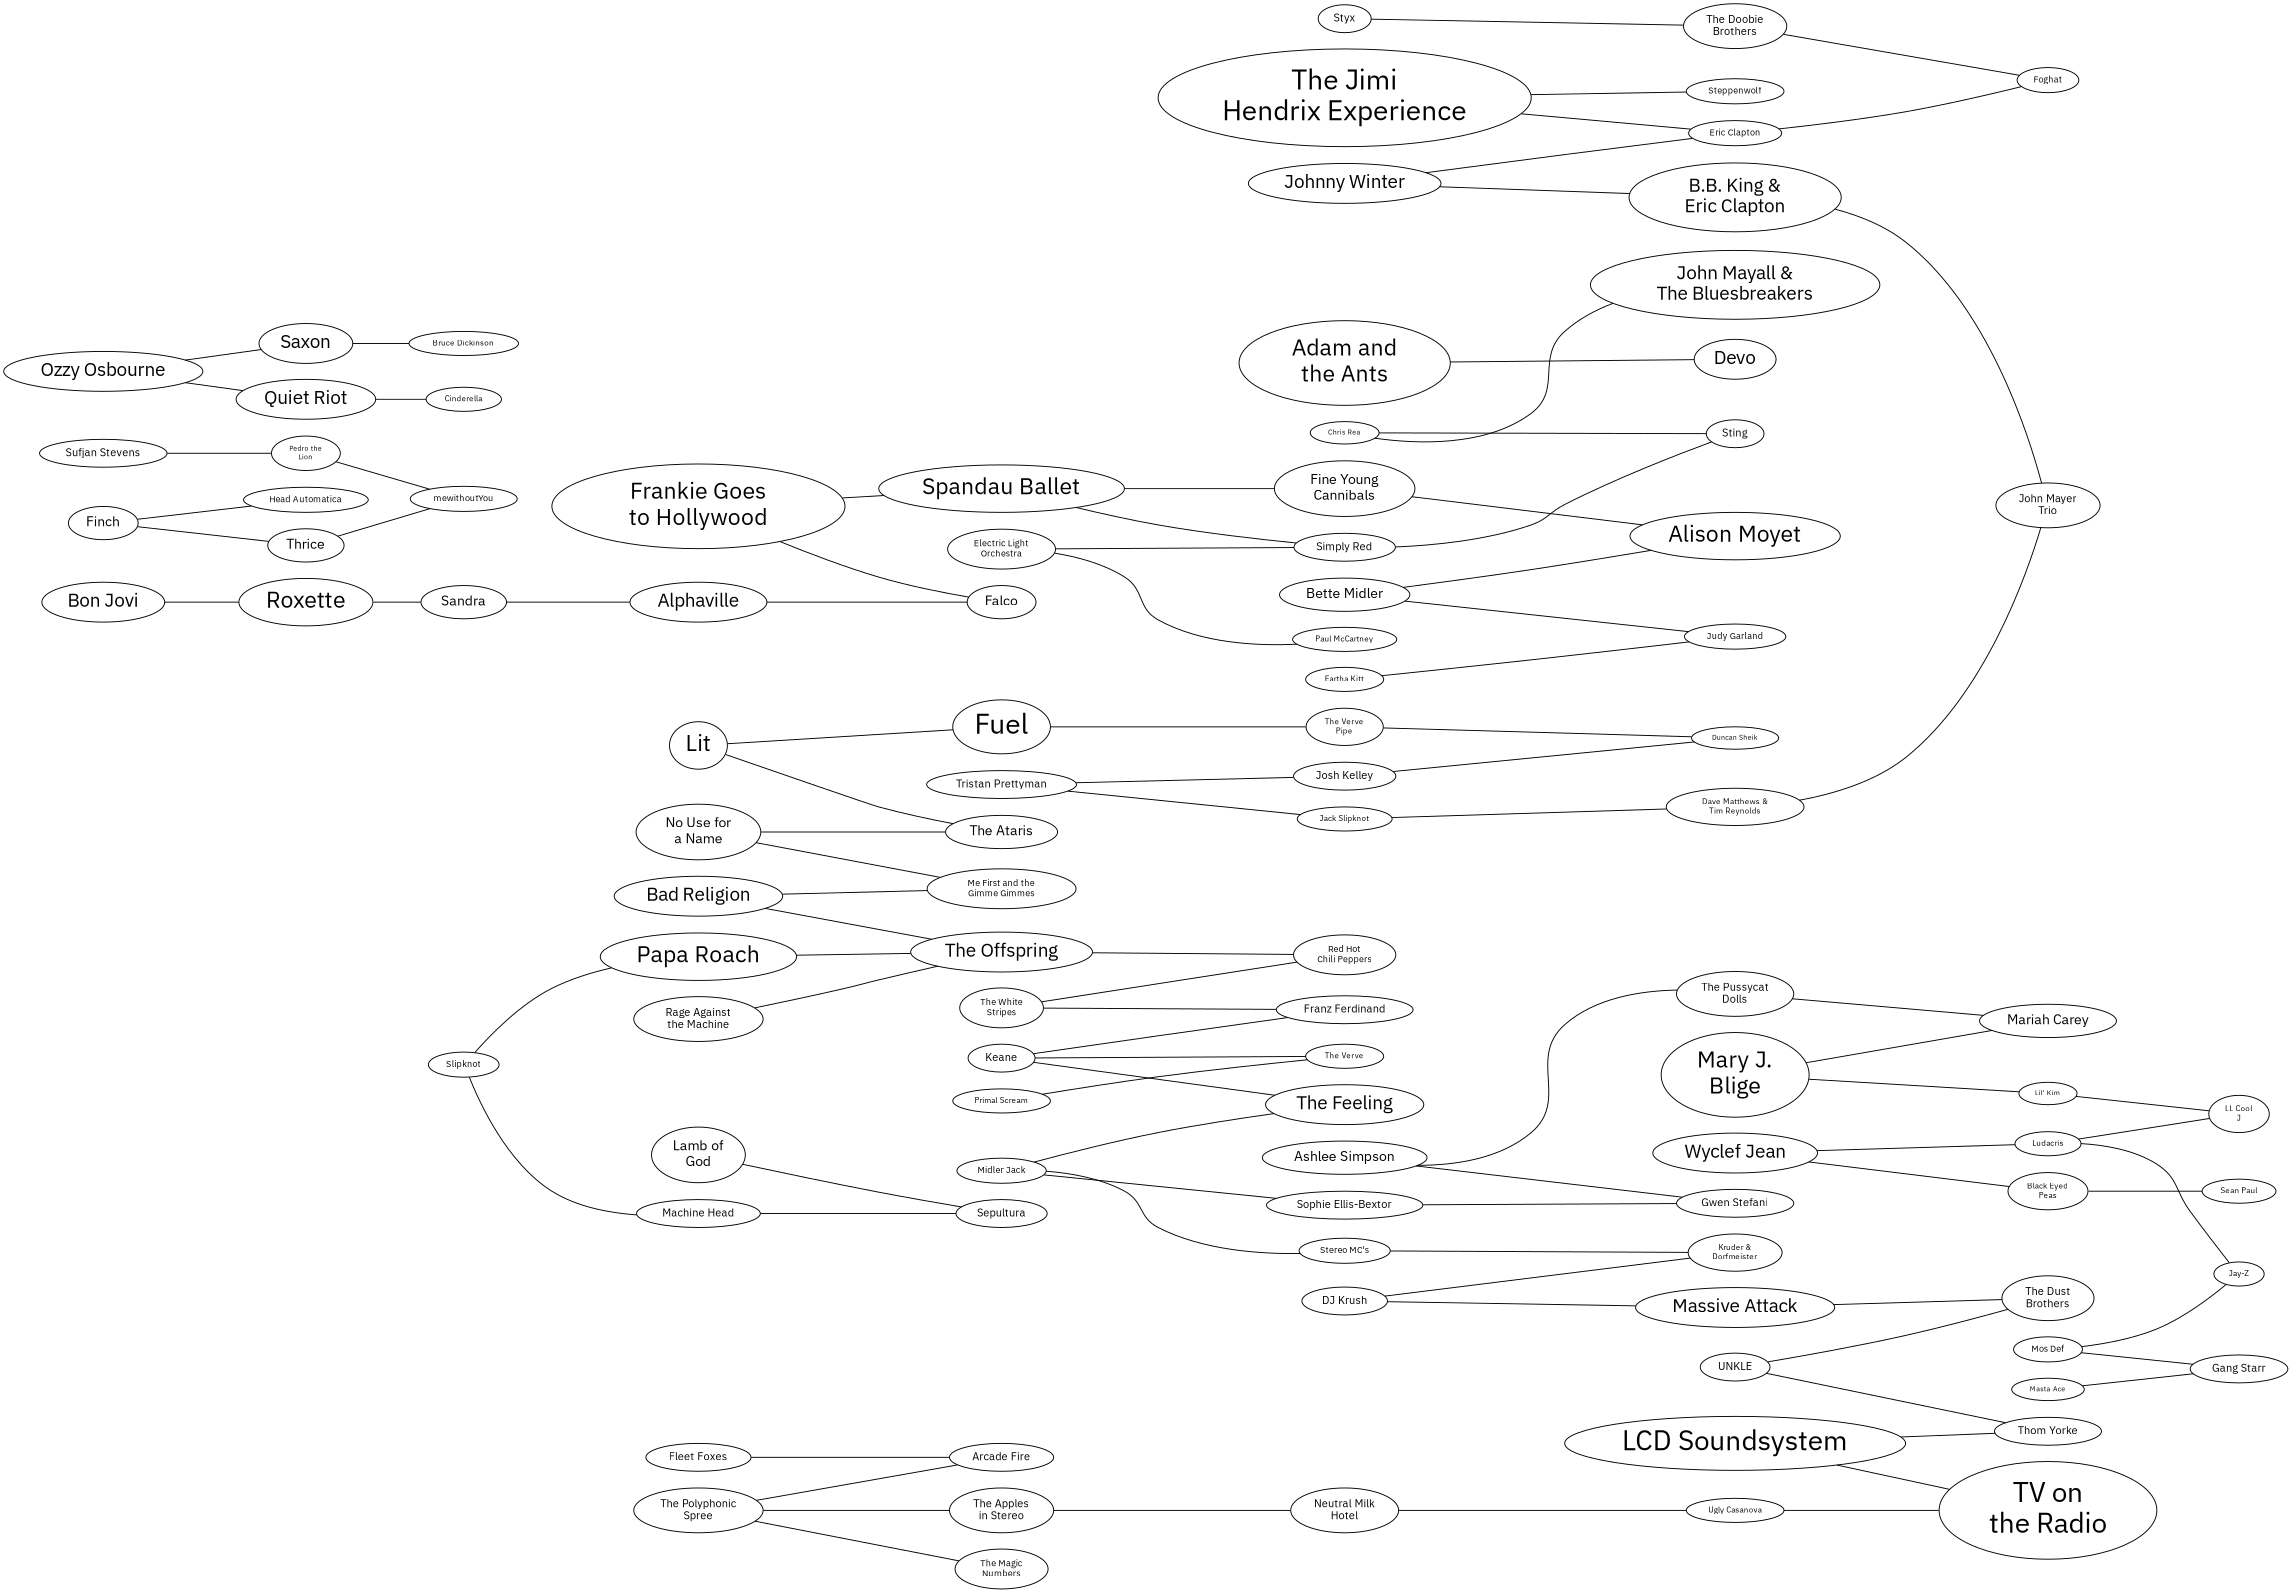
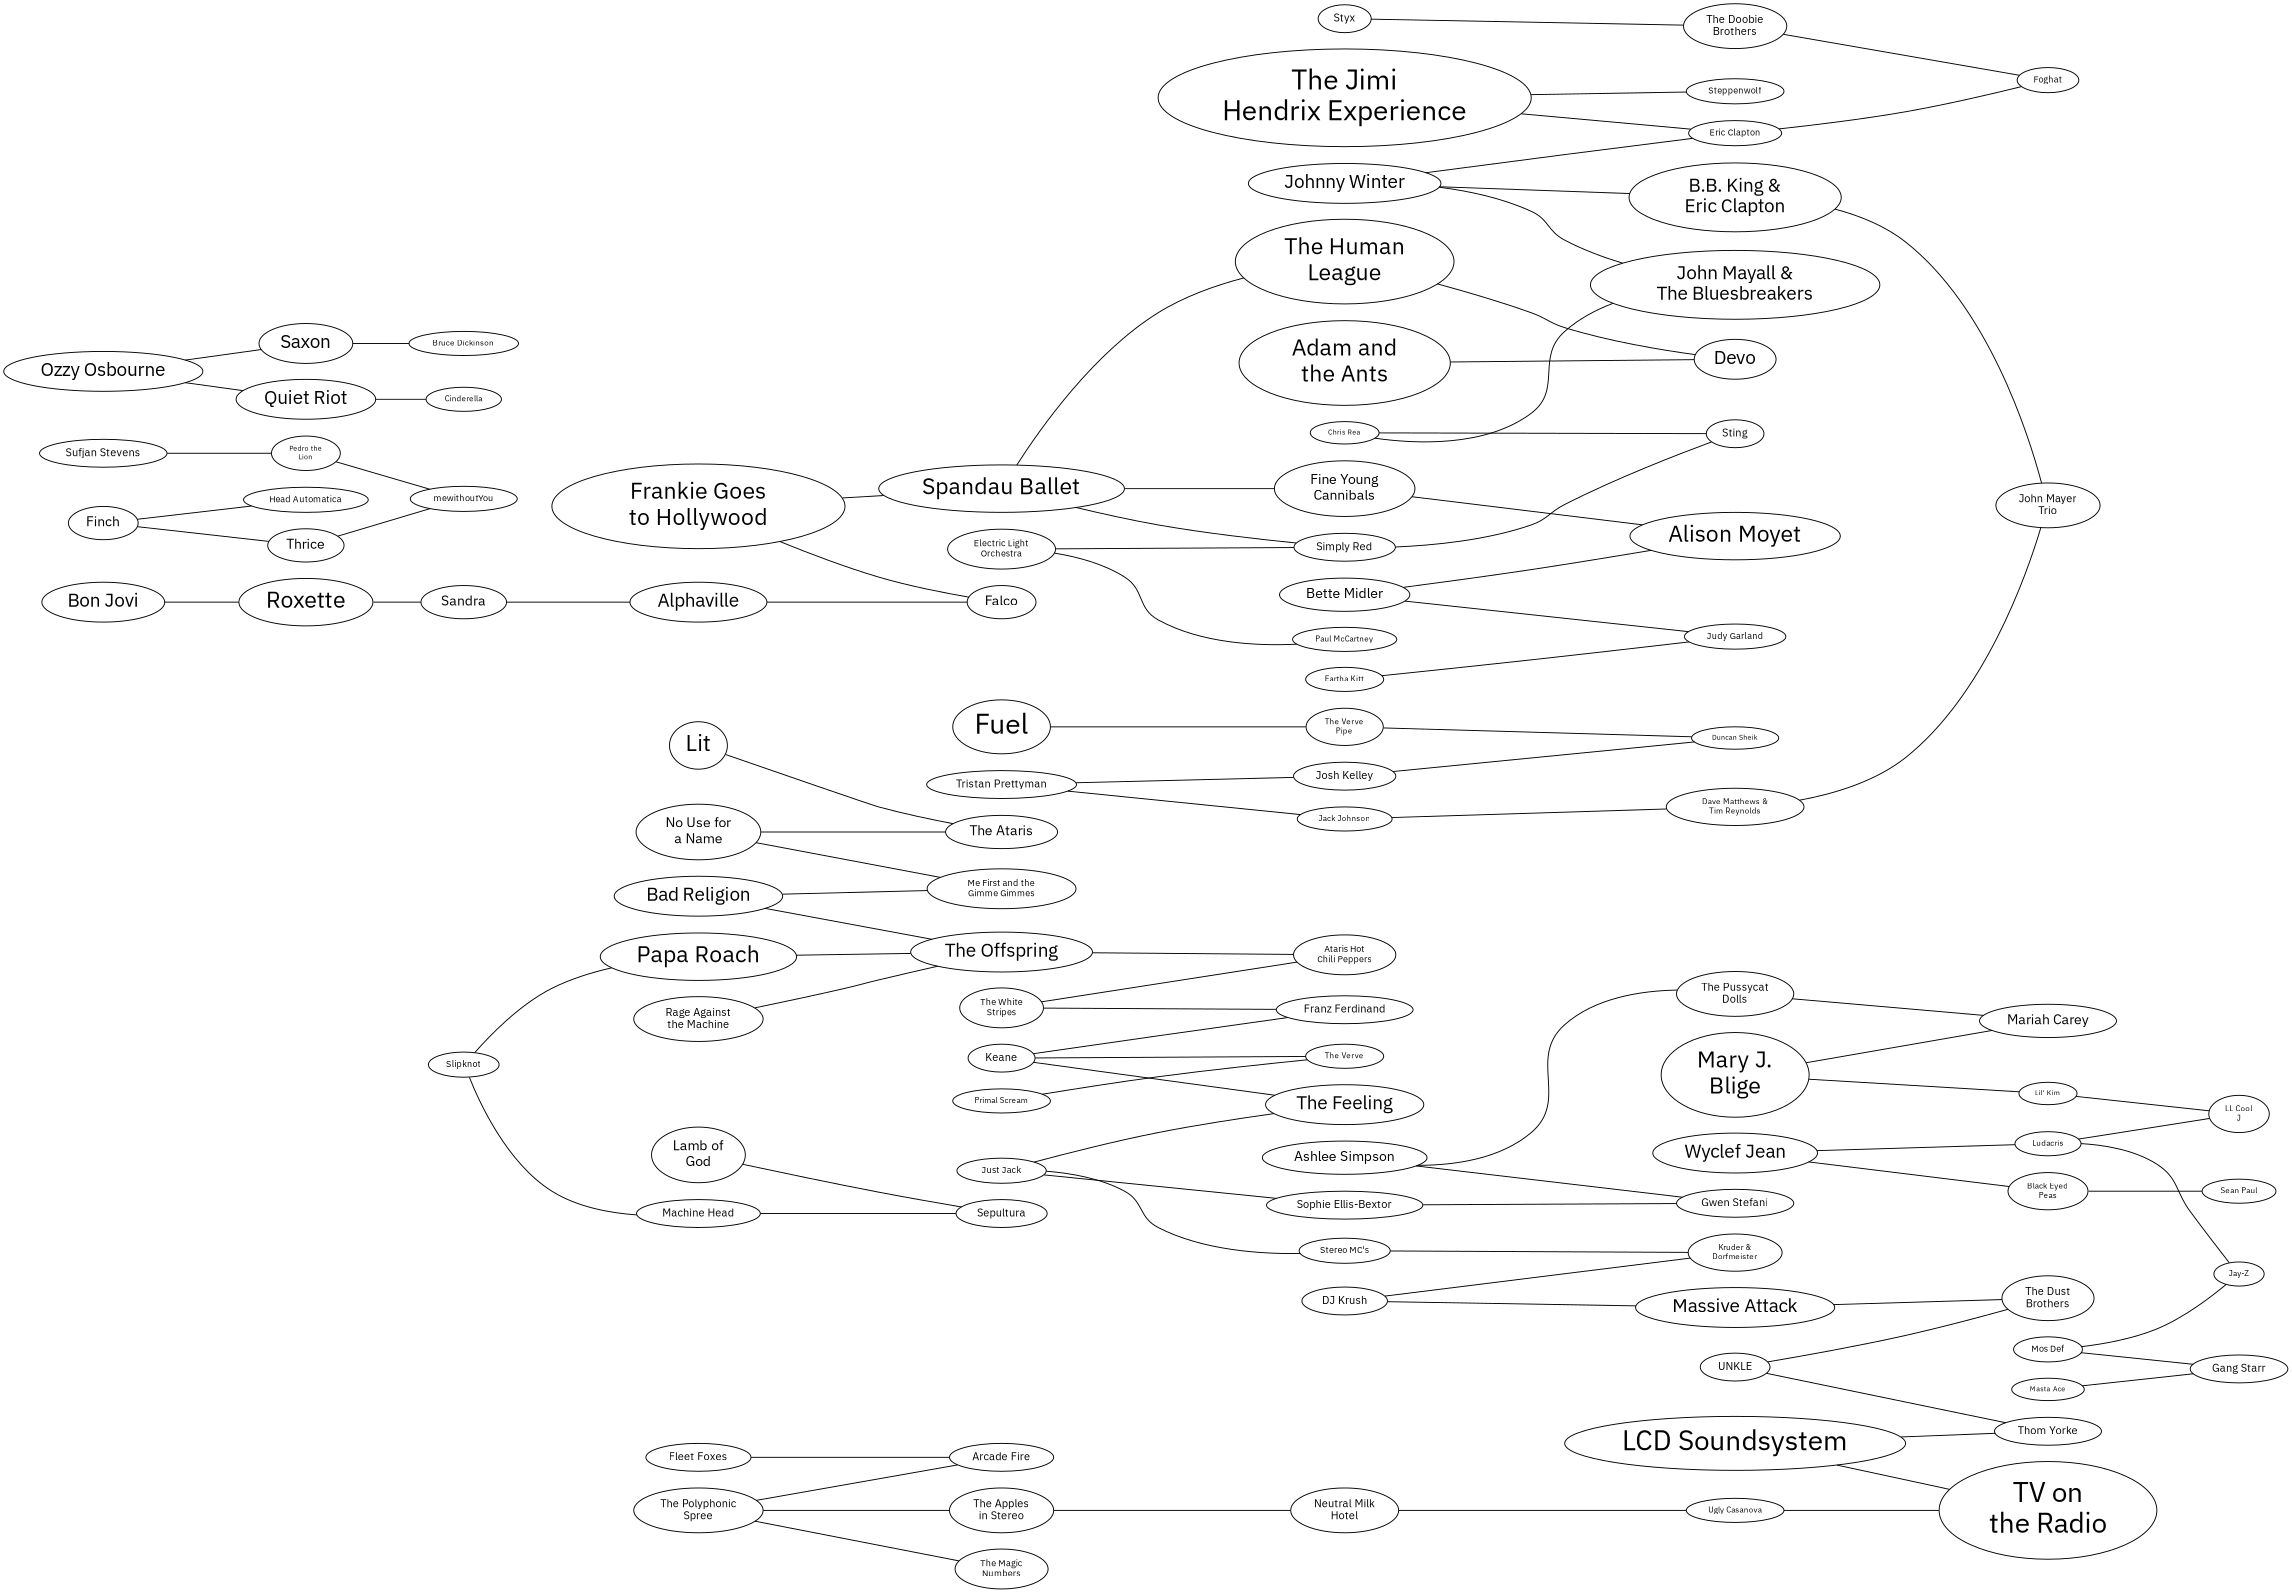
none -> (1536, 214)
none -> (1345, 262)
(840, 737) -> none
(1345, 819) -> (1345, 819)
(1345, 955) -> (1345, 955)
(1002, 1171) -> (1002, 1171)
